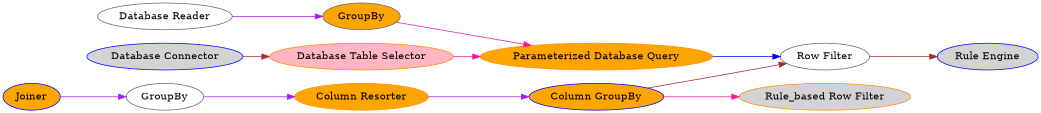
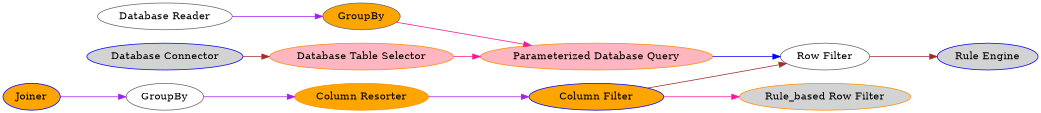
(596, 57) -> (596, 57)
(596, 97) -> (596, 97)
